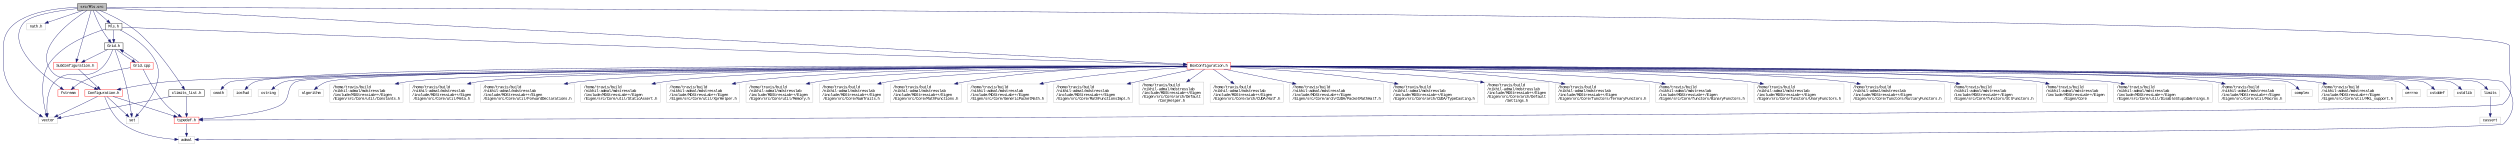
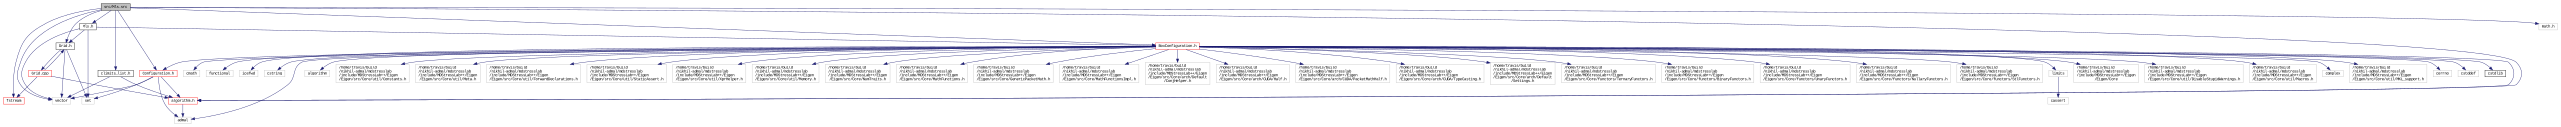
(75, 66) -> none
none -> (220, 74)
(2464, 93) -> (2495, 74)
(187, 120) -> (183, 101)
